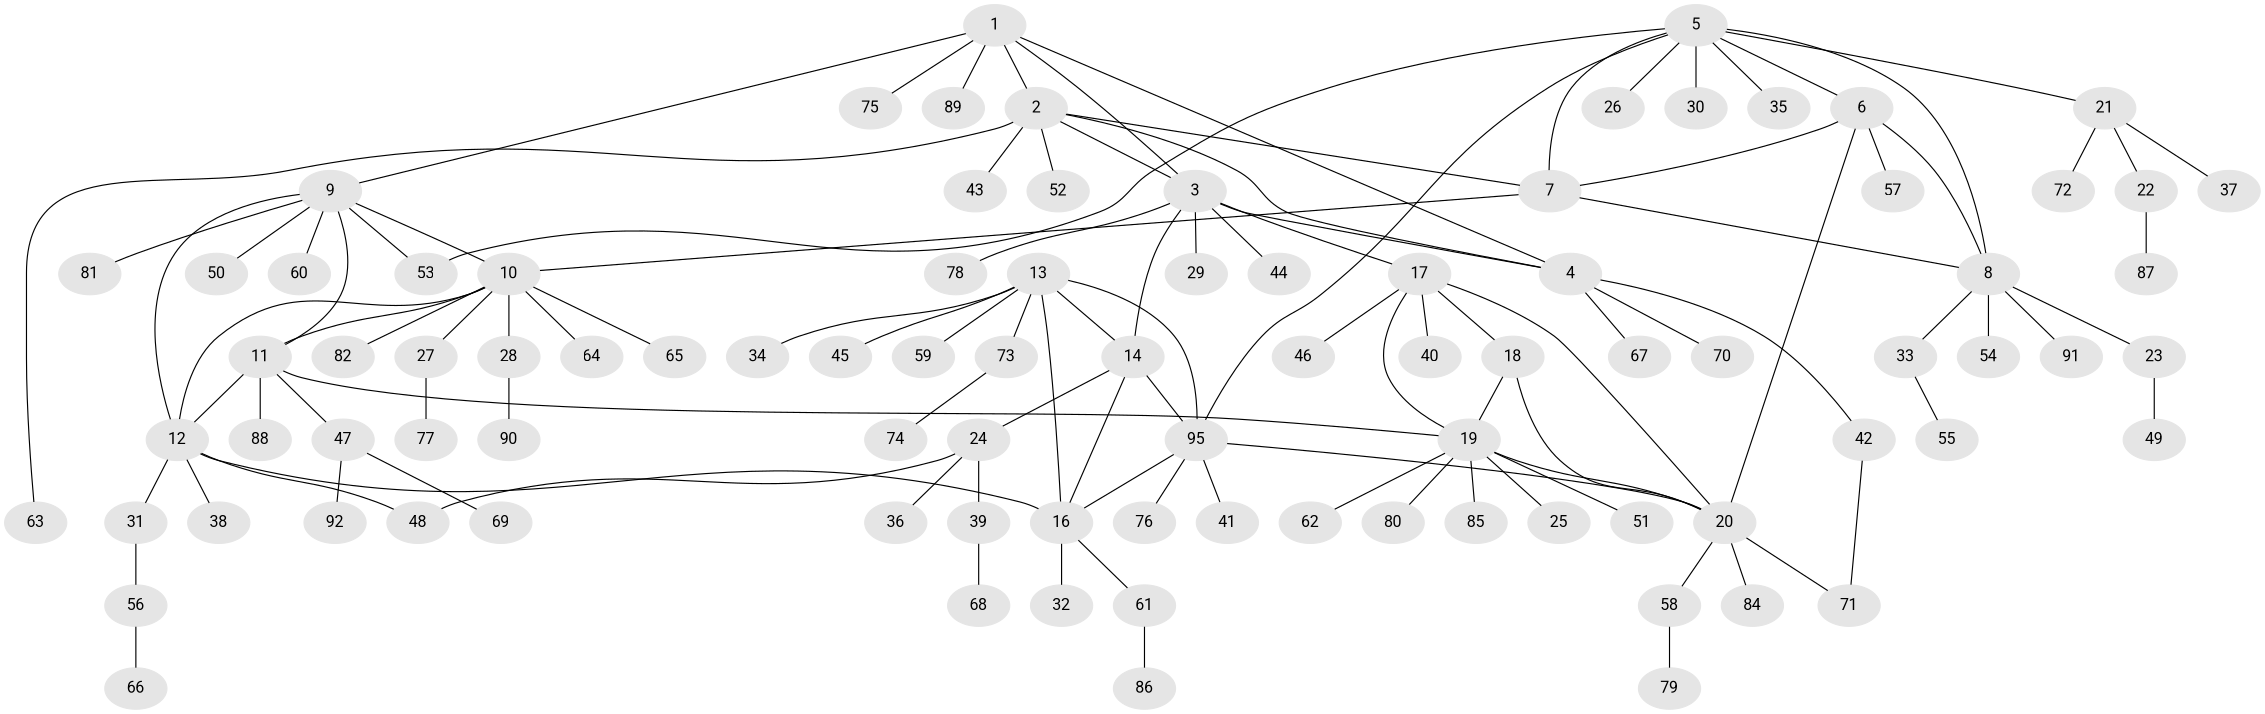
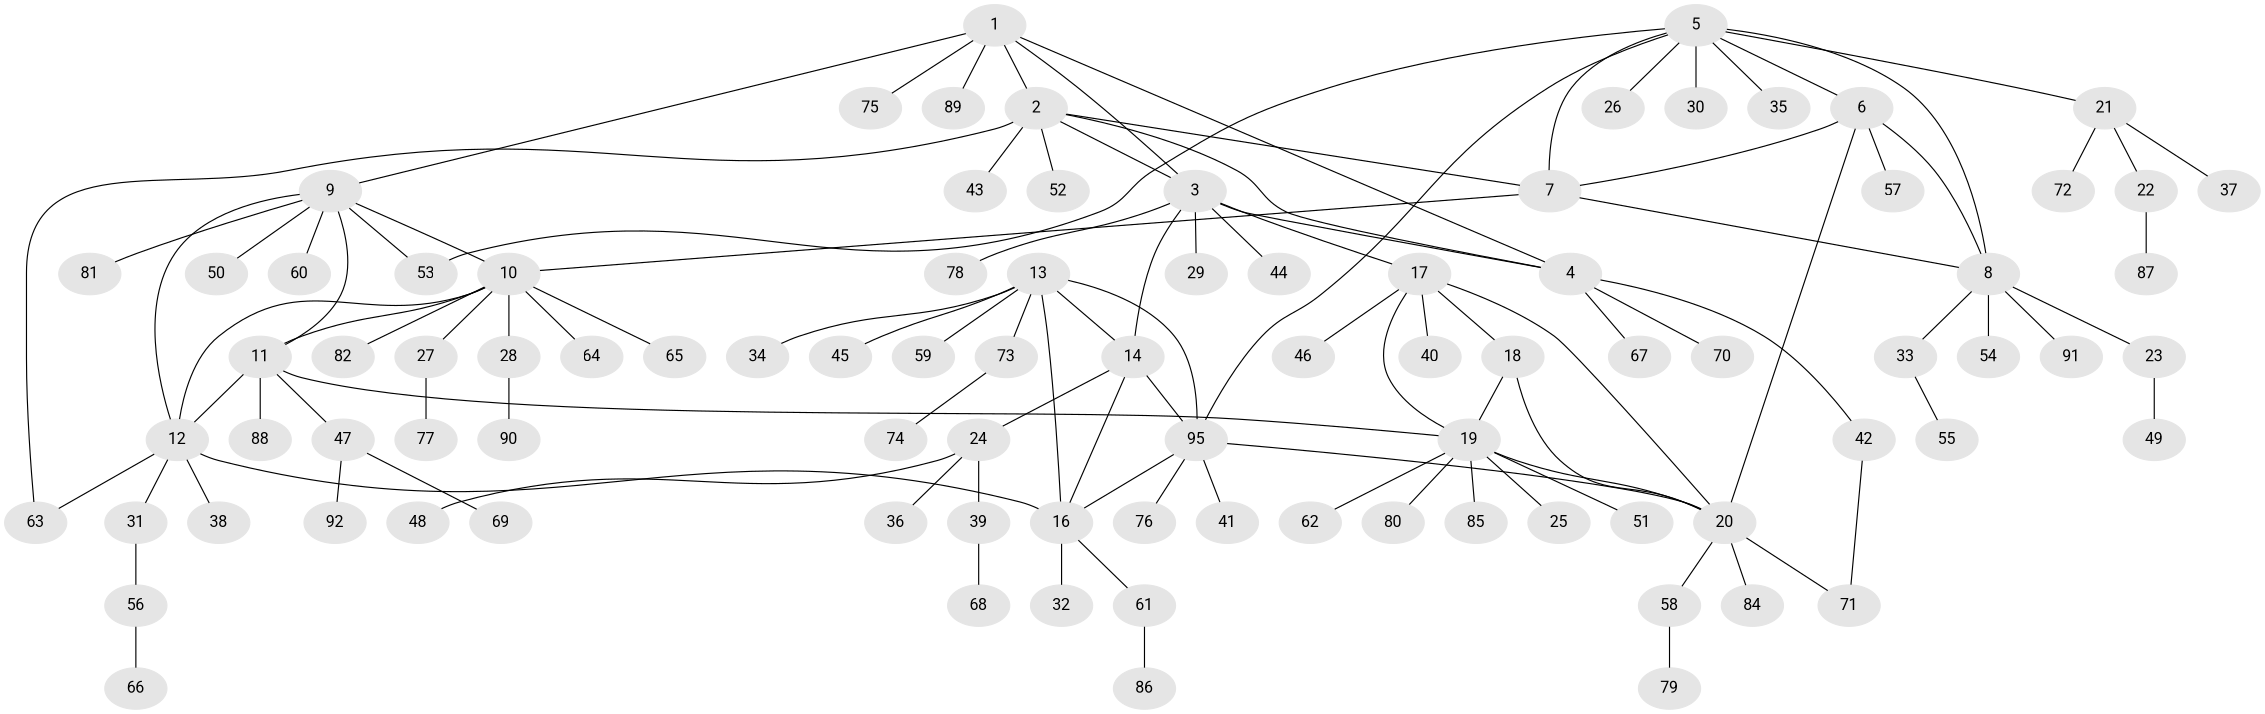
(347, 492) -> (106, 481)
